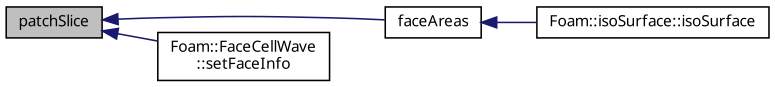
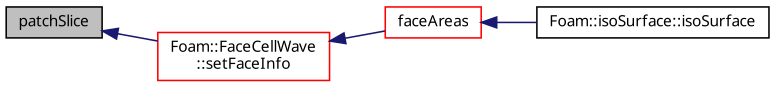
(251, 17) -> (365, 35)
(433, 22) -> (433, 22)
(244, 56) -> (244, 56)
